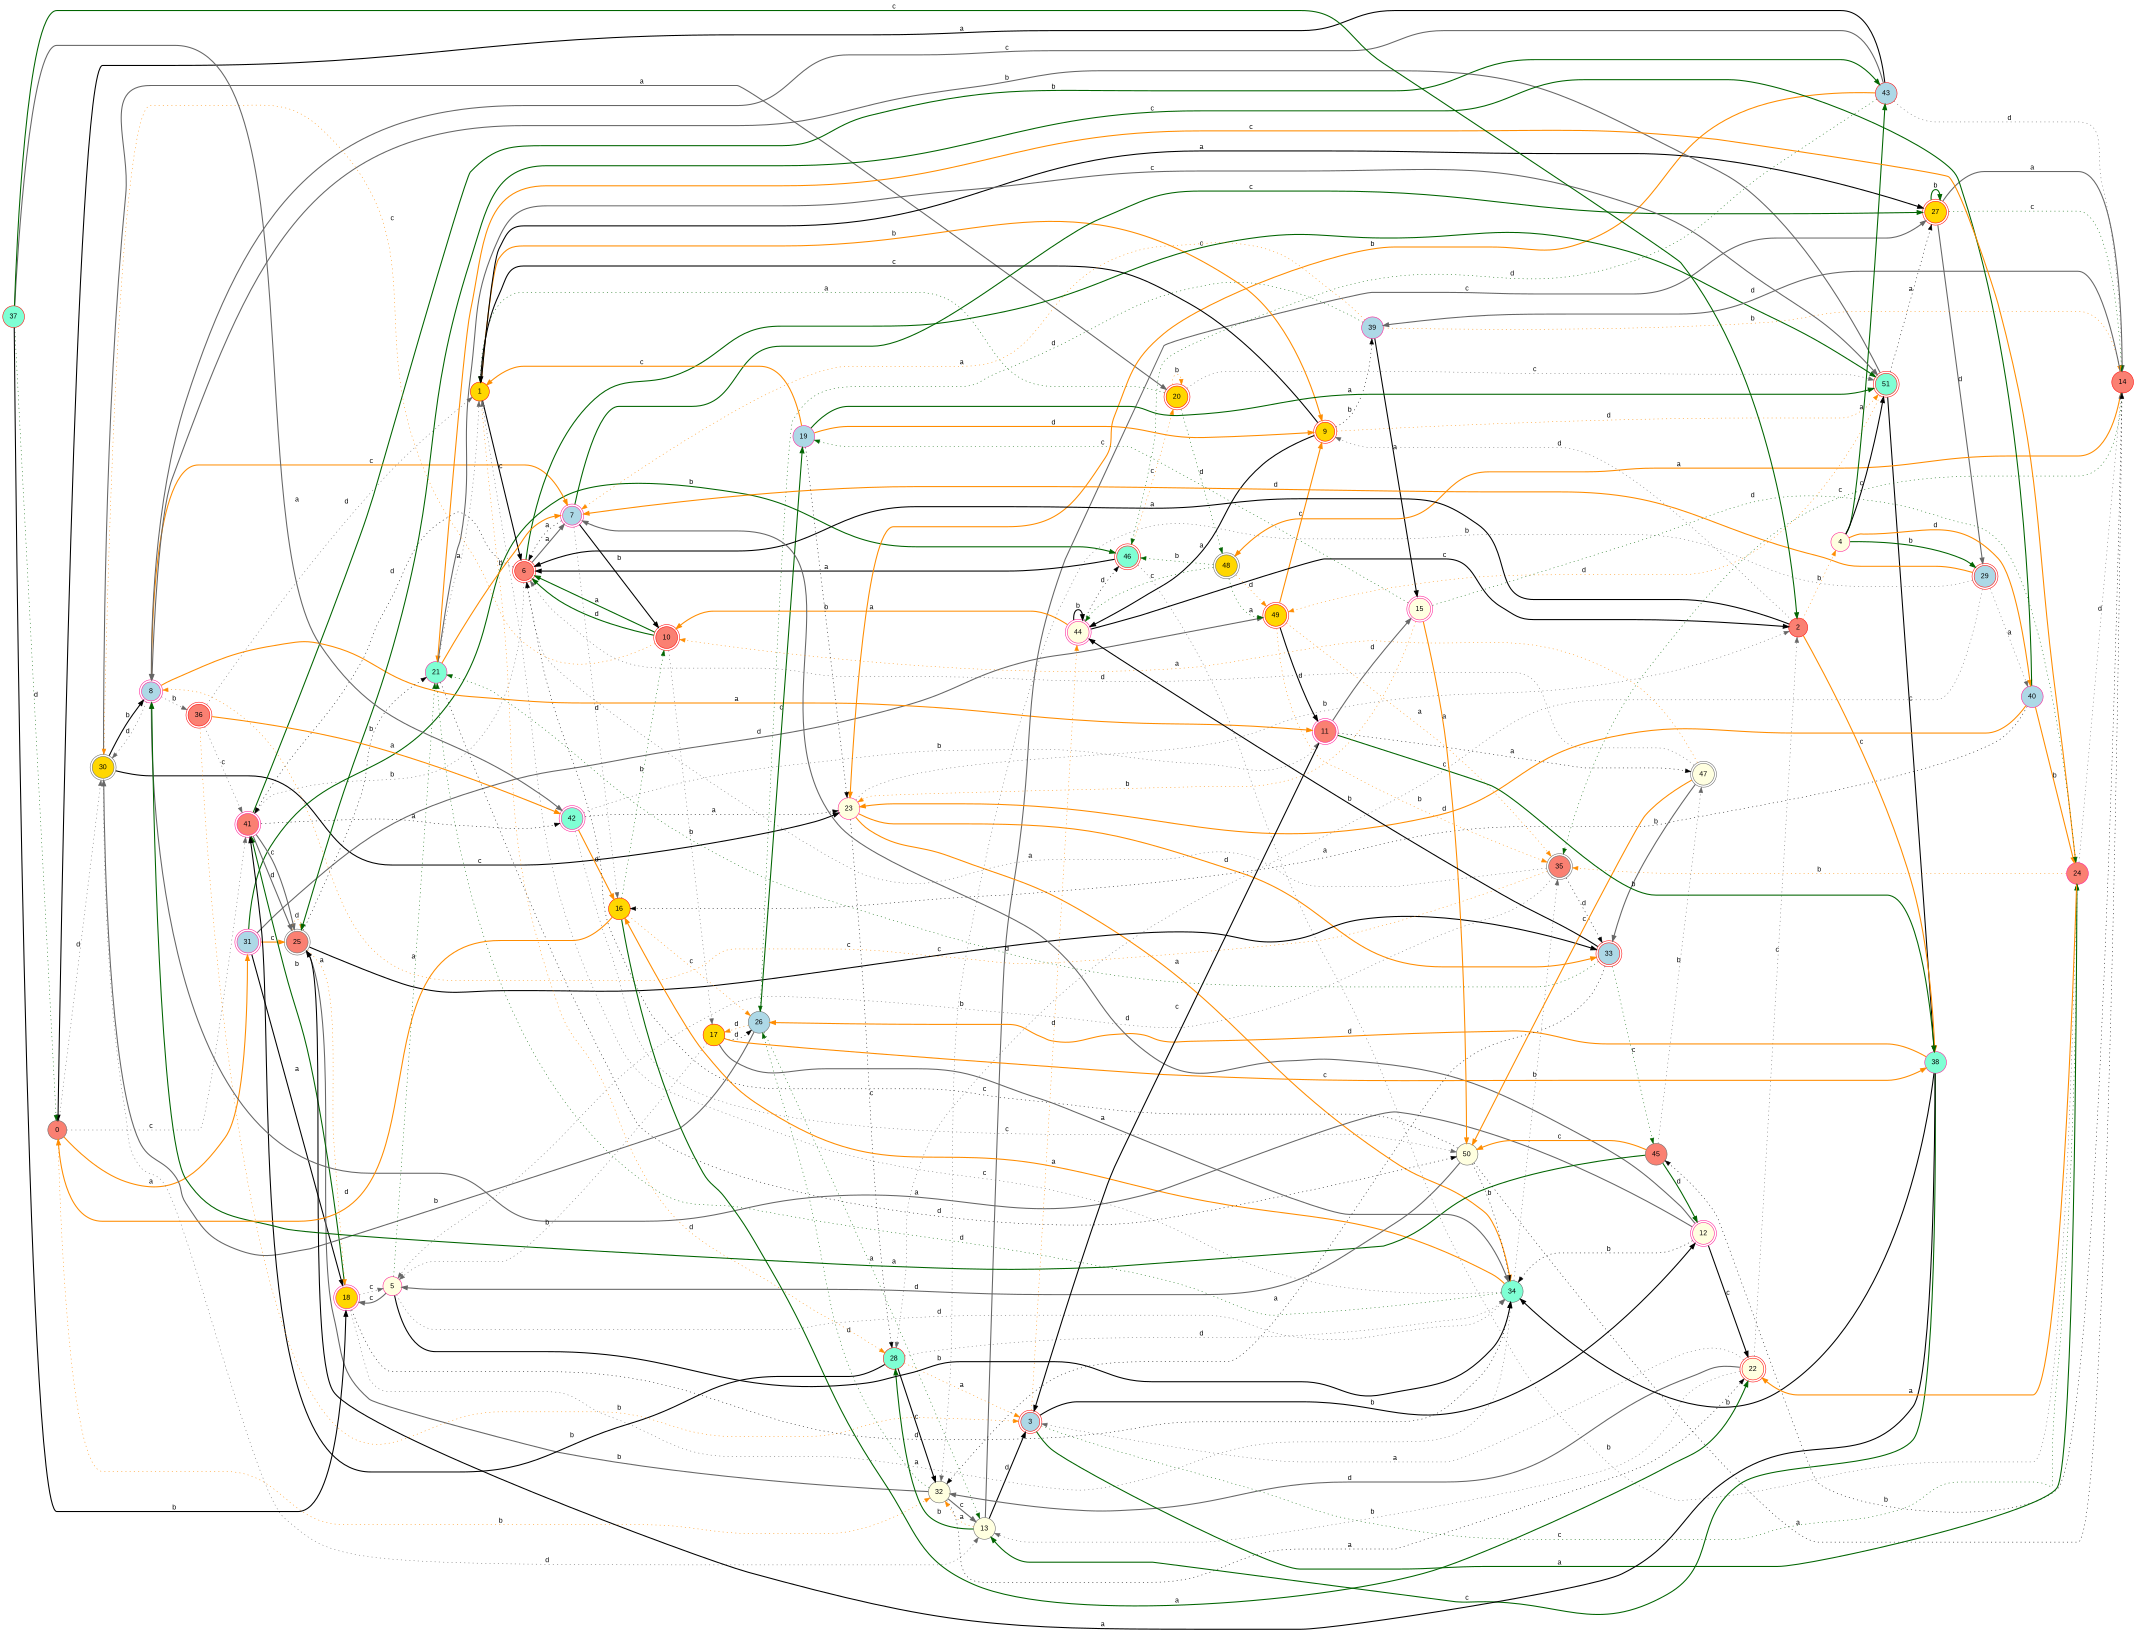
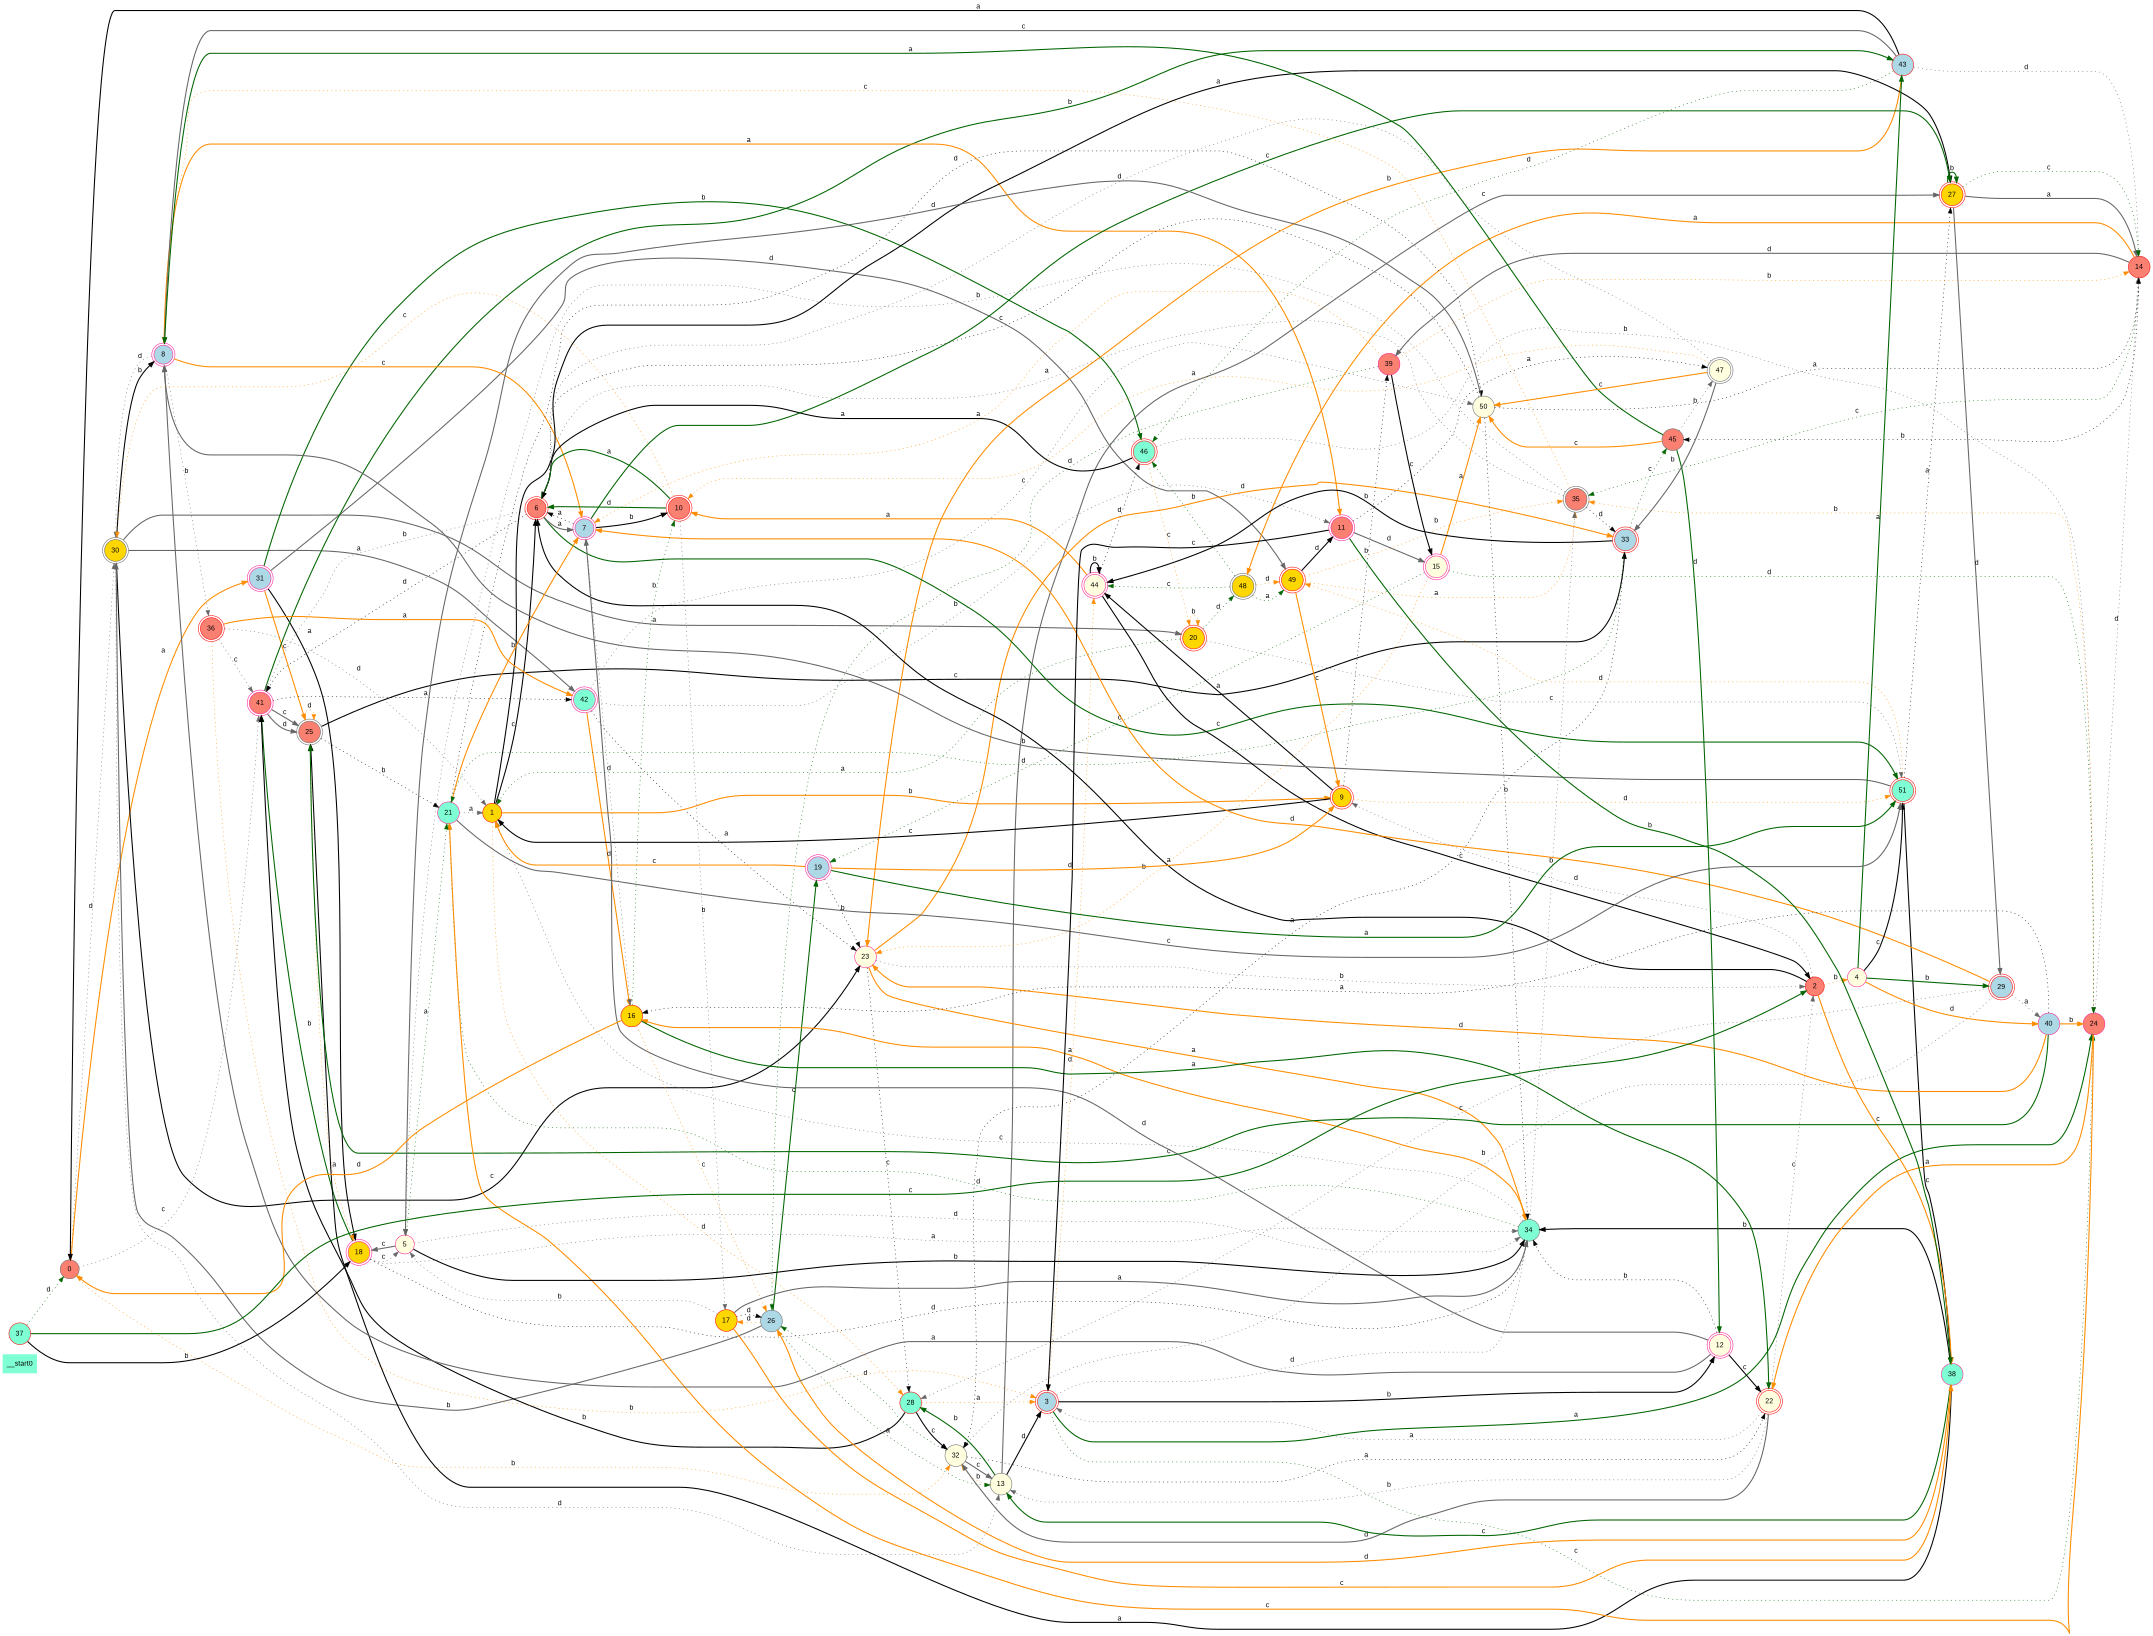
(268, 284) -> (370, 557)
(1372, 328) -> (1389, 364)
(804, 436) -> (818, 868)
(1395, 447) -> (1412, 464)
(1204, 1338) -> (1327, 1360)
none -> (20, 1364)
(423, 1417) -> none
(962, 1517) -> (978, 1476)
